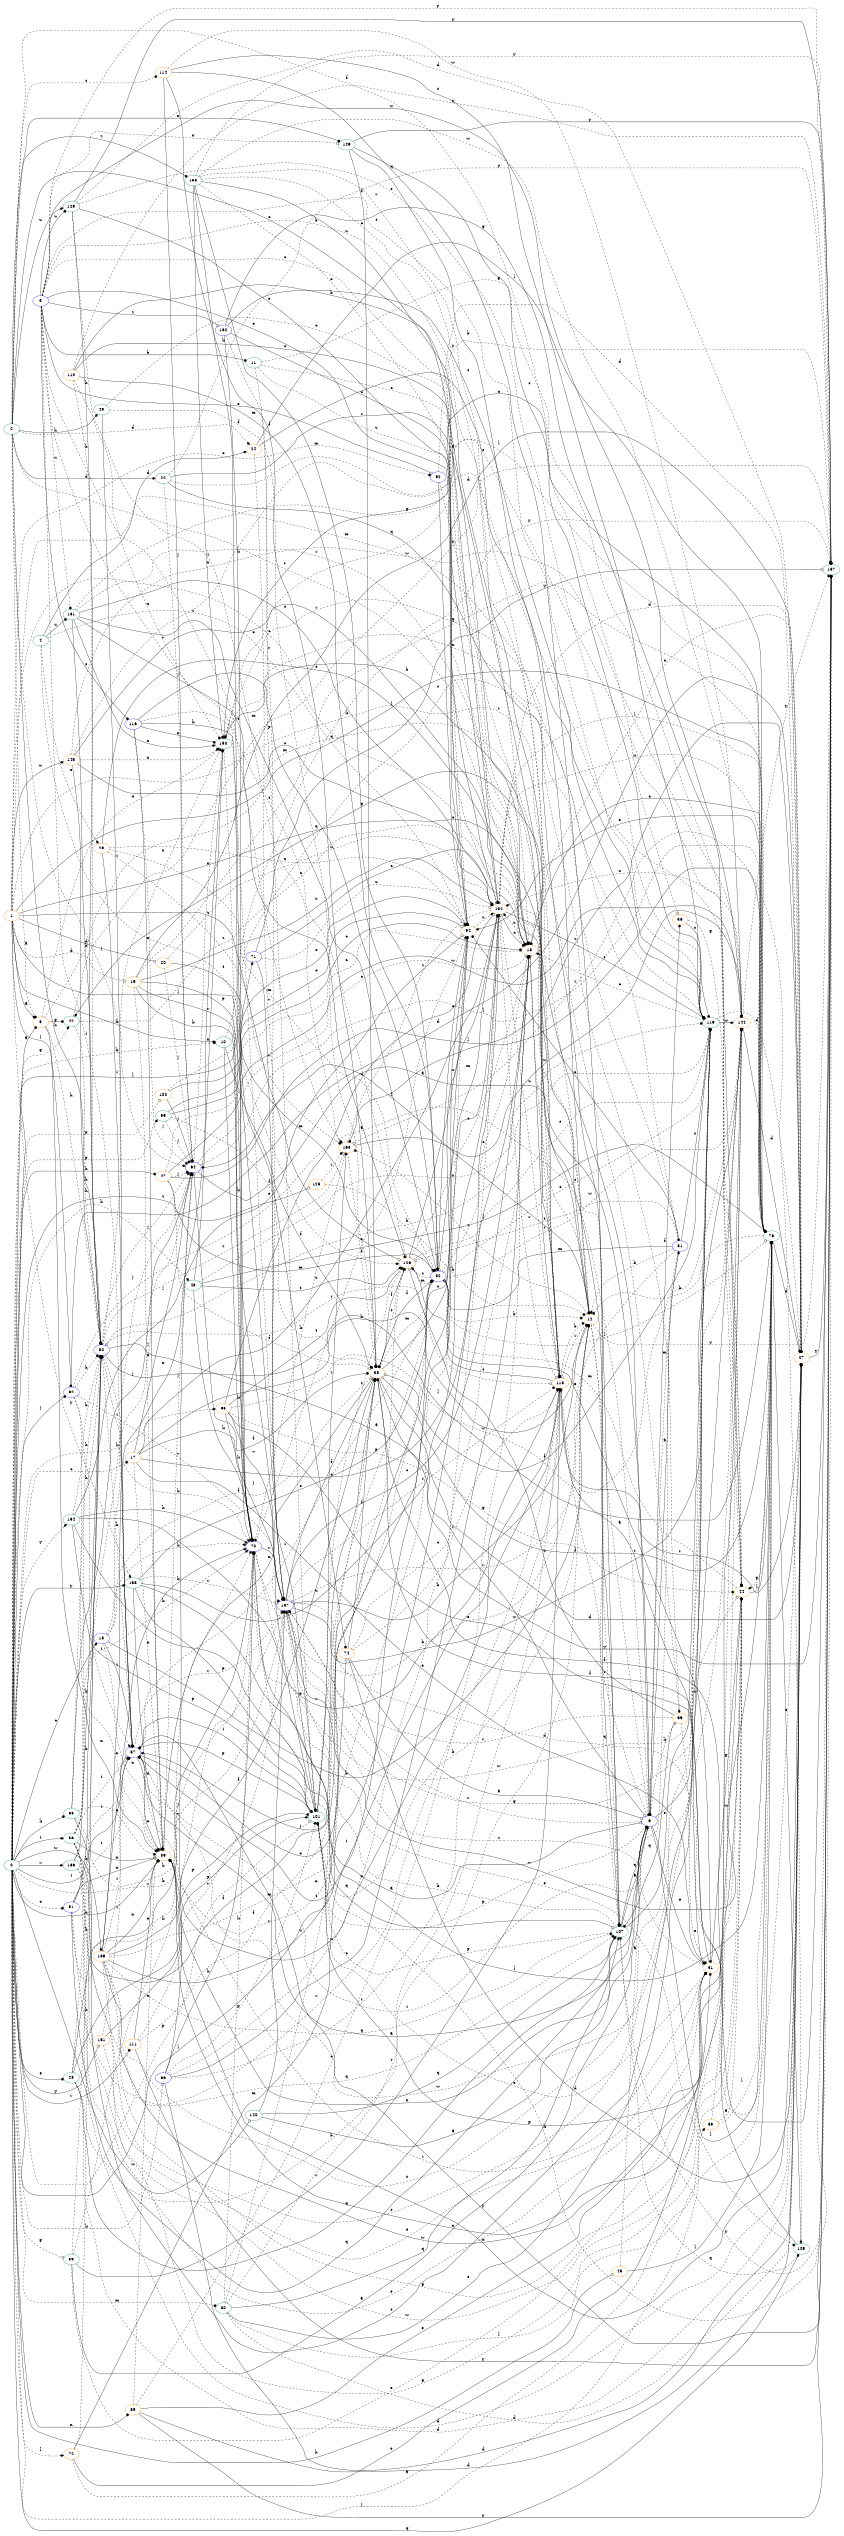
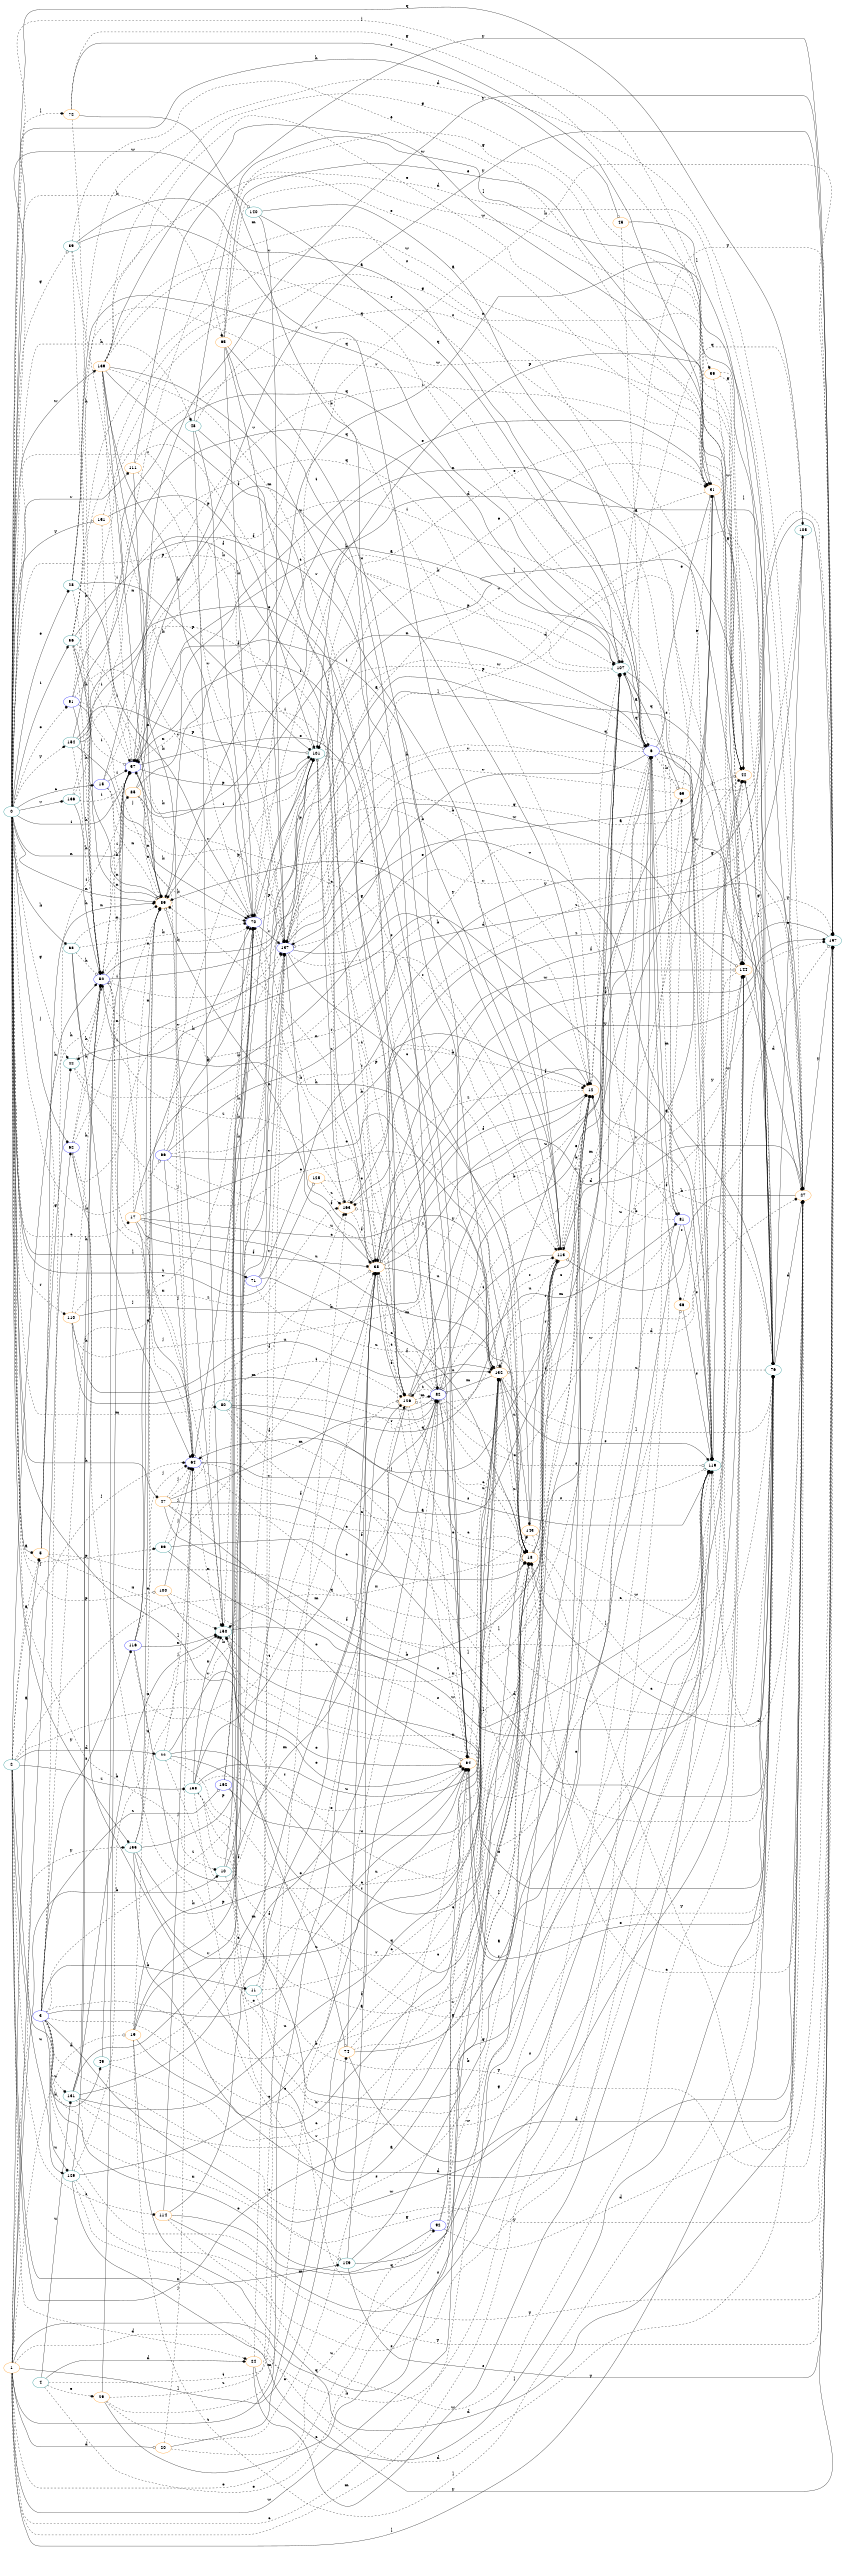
(525, 574) -> (442, 1676)
(356, 686) -> (326, 1598)
(290, 746) -> (523, 1467)
none -> (15, 1073)
(675, 1566) -> (464, 1144)
none -> (282, 1737)
(564, 1892) -> (391, 606)
(393, 1907) -> (540, 504)
